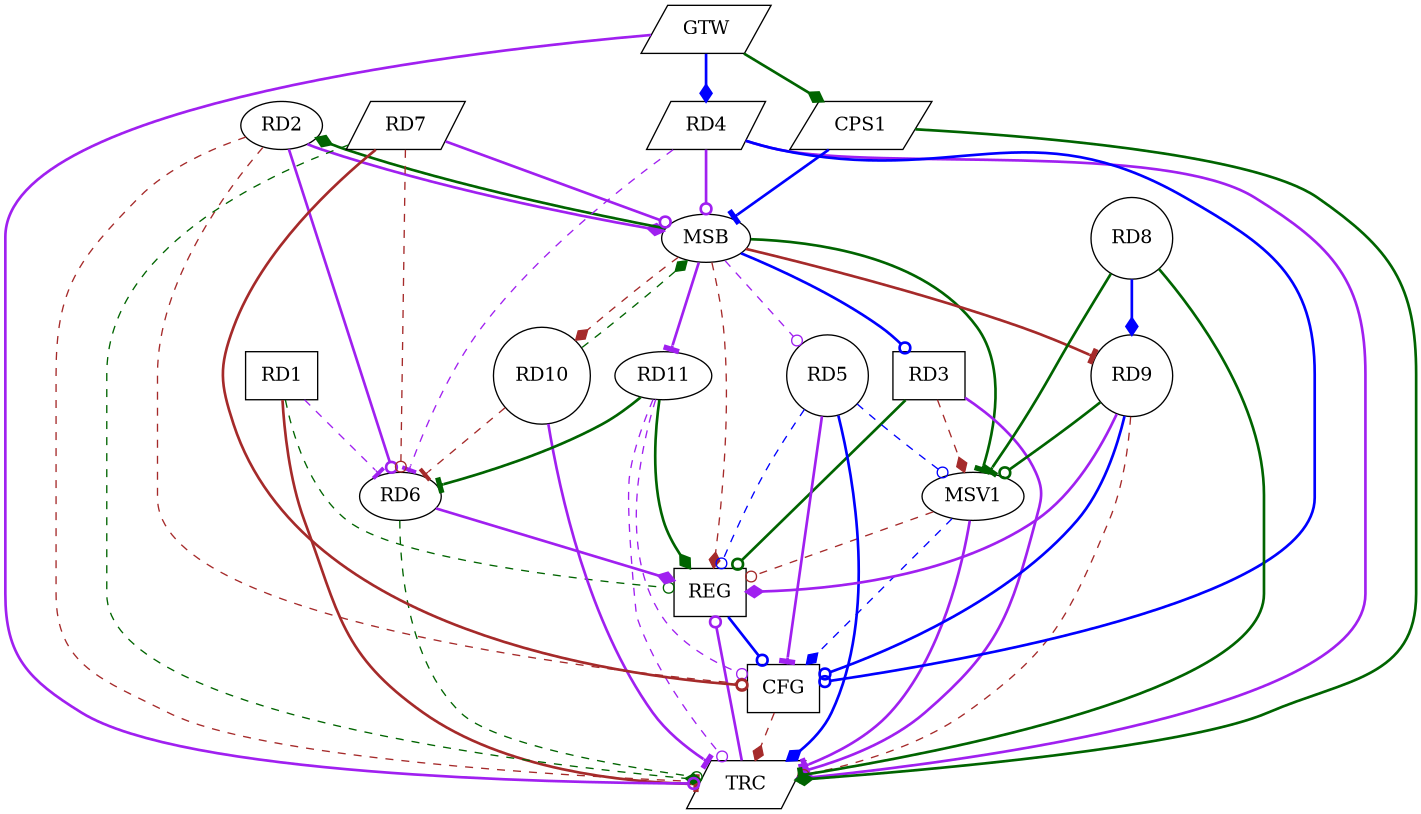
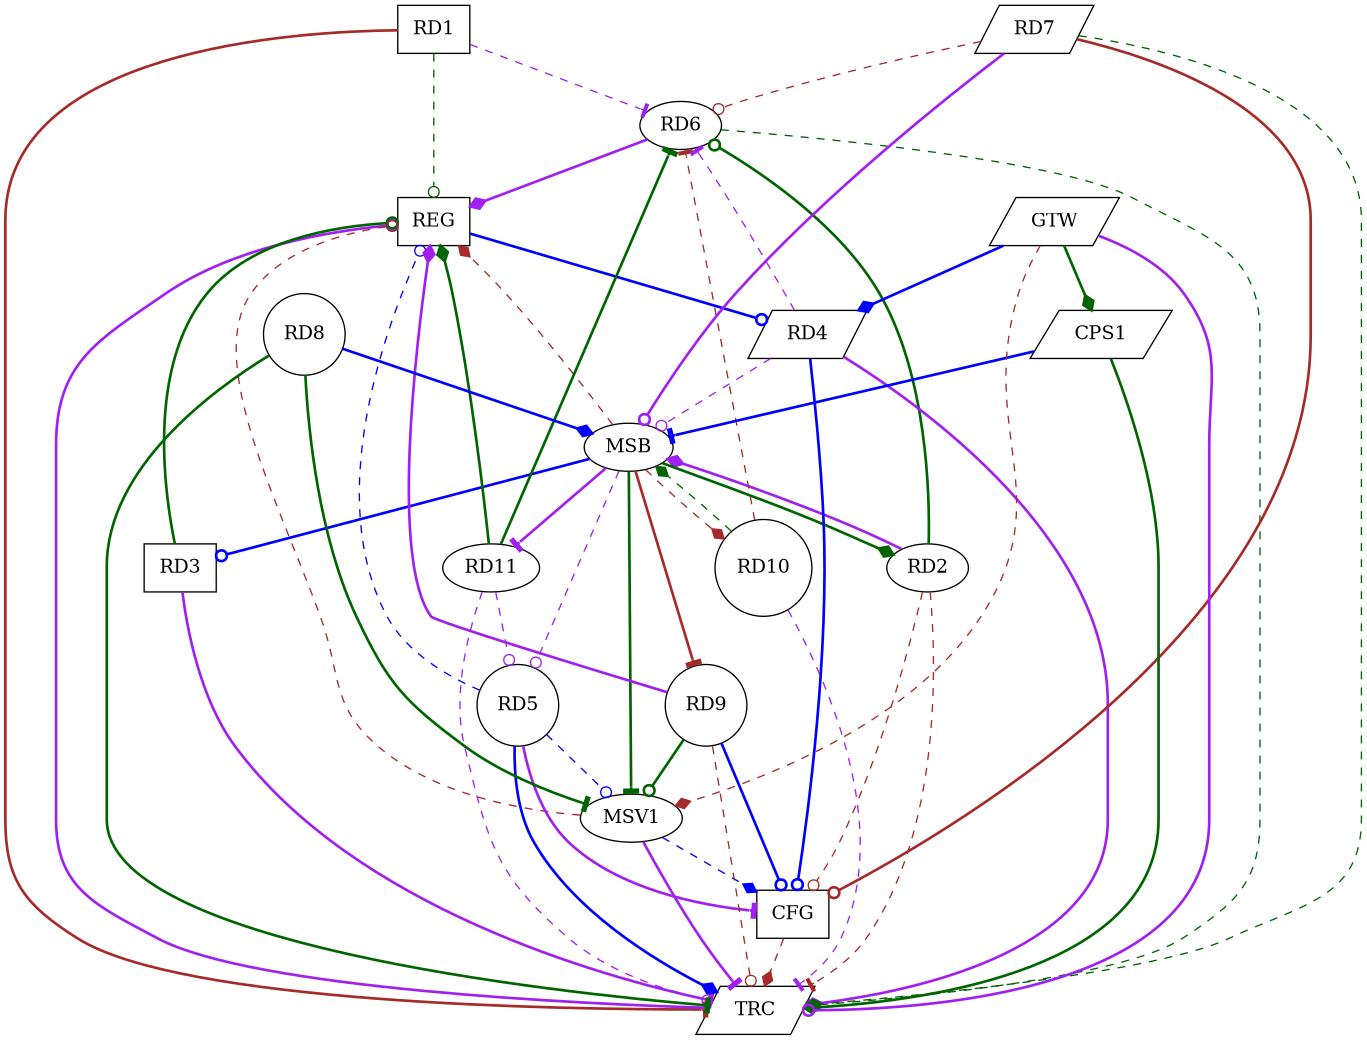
(706, 176) -> (718, 391)
(1132, 299) -> (460, 389)
(339, 306) -> (888, 311)
(948, 428) -> (989, 601)
(640, 556) -> (502, 623)
(597, 606) -> (853, 779)
(744, 636) -> (606, 274)
